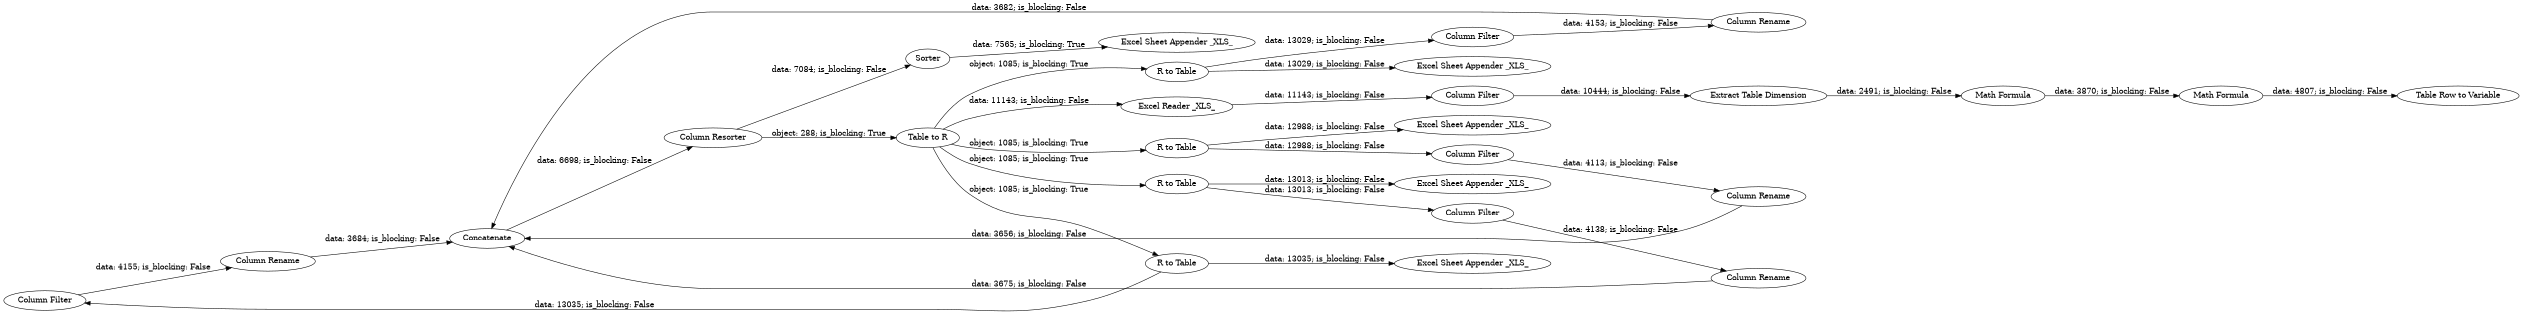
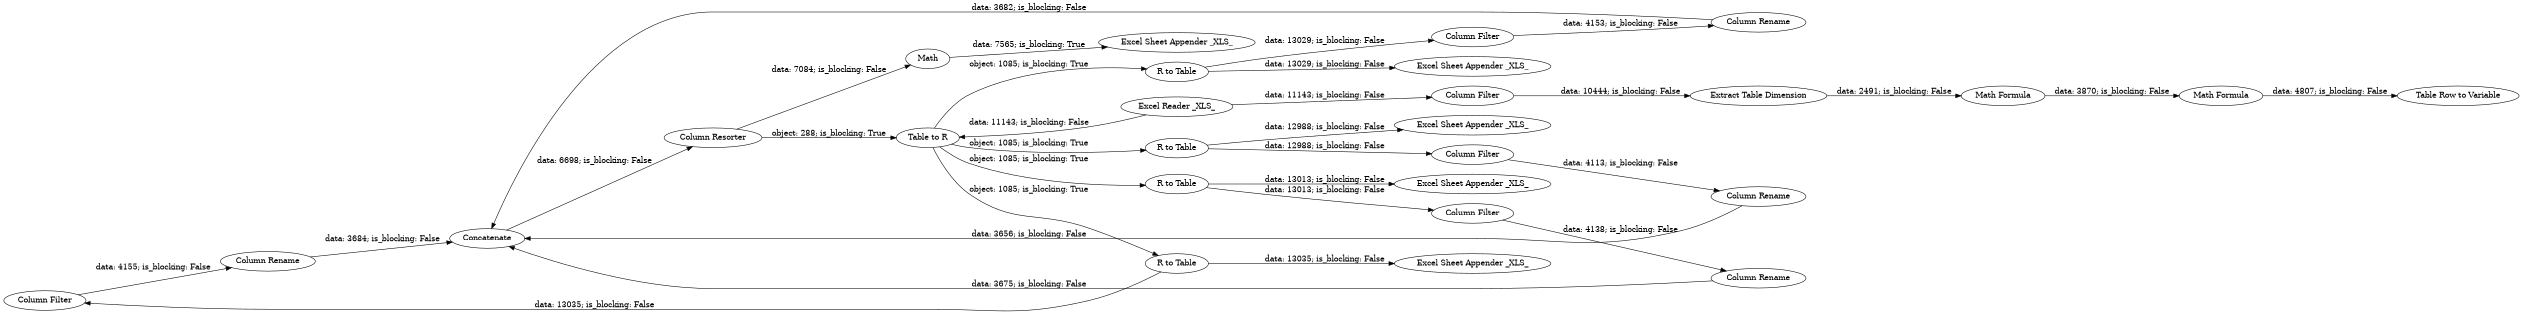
(928, 59) -> (928, 59)
(1029, 108) -> (1056, 131)
